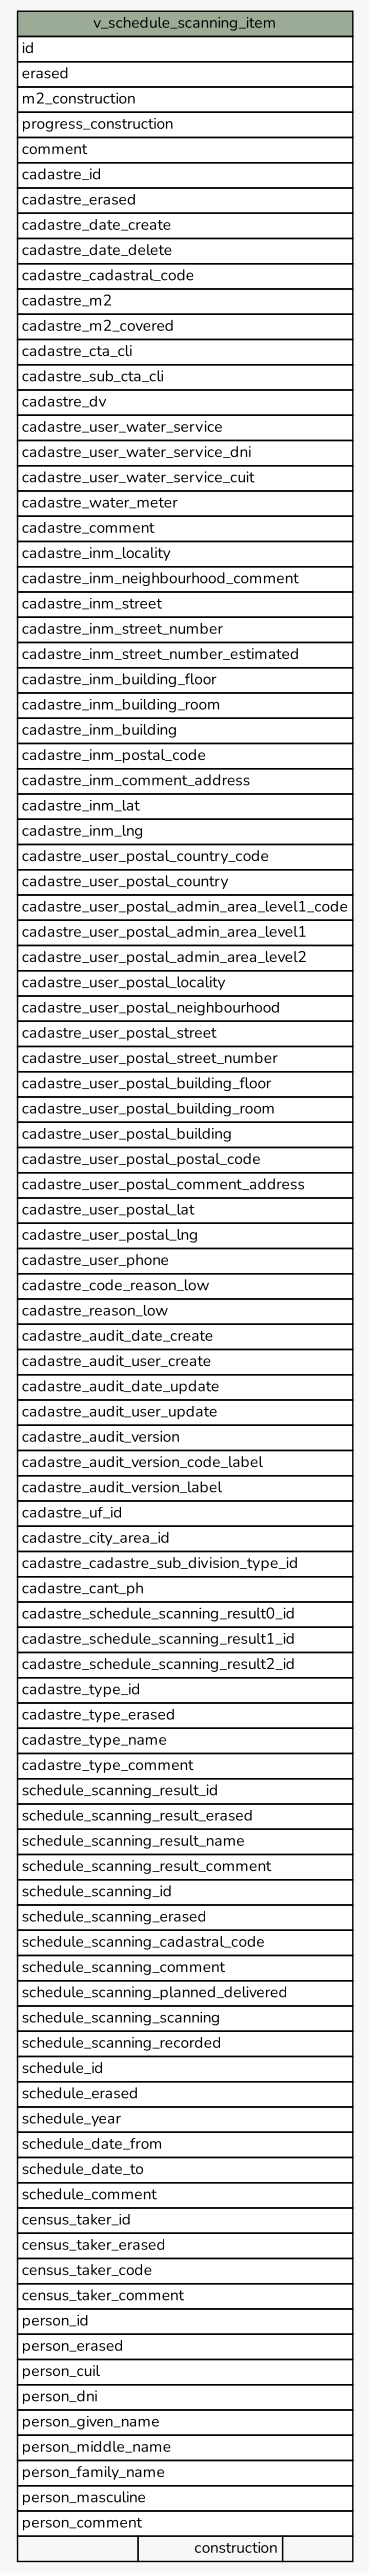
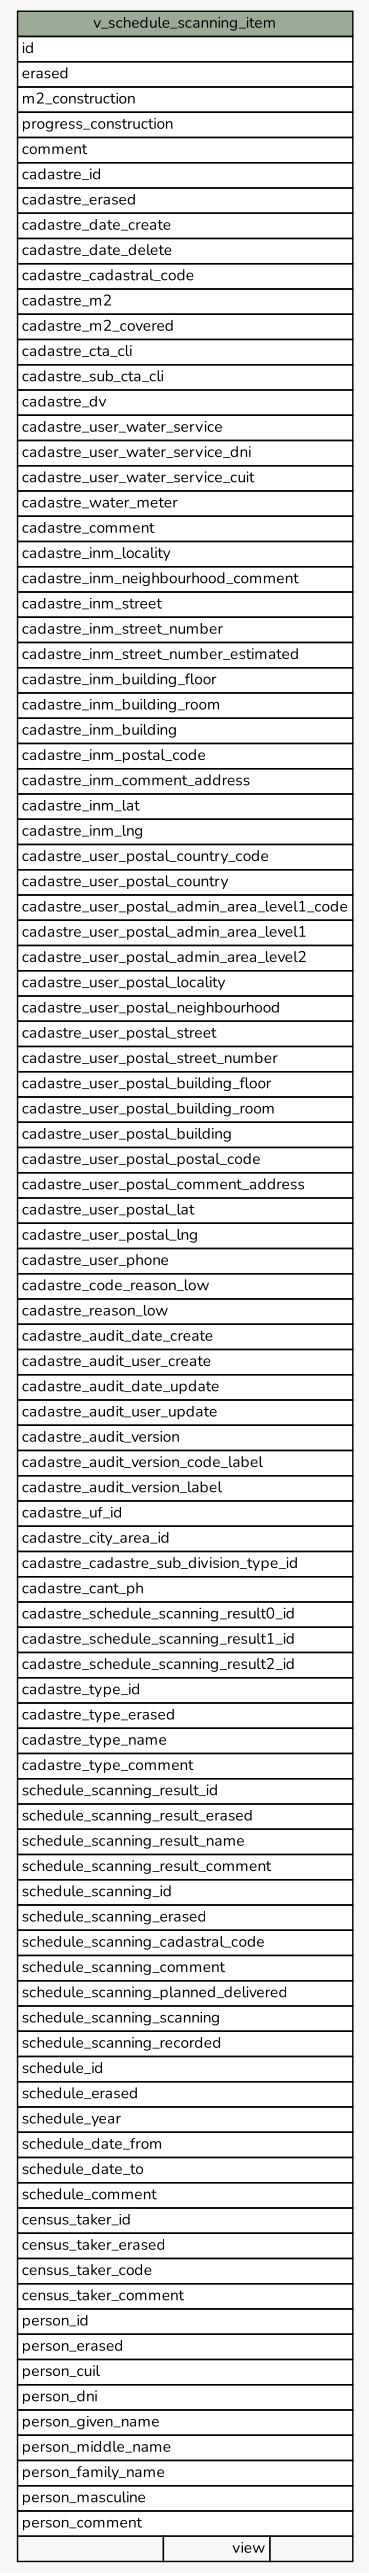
(236, 2548) -> (249, 2548)
